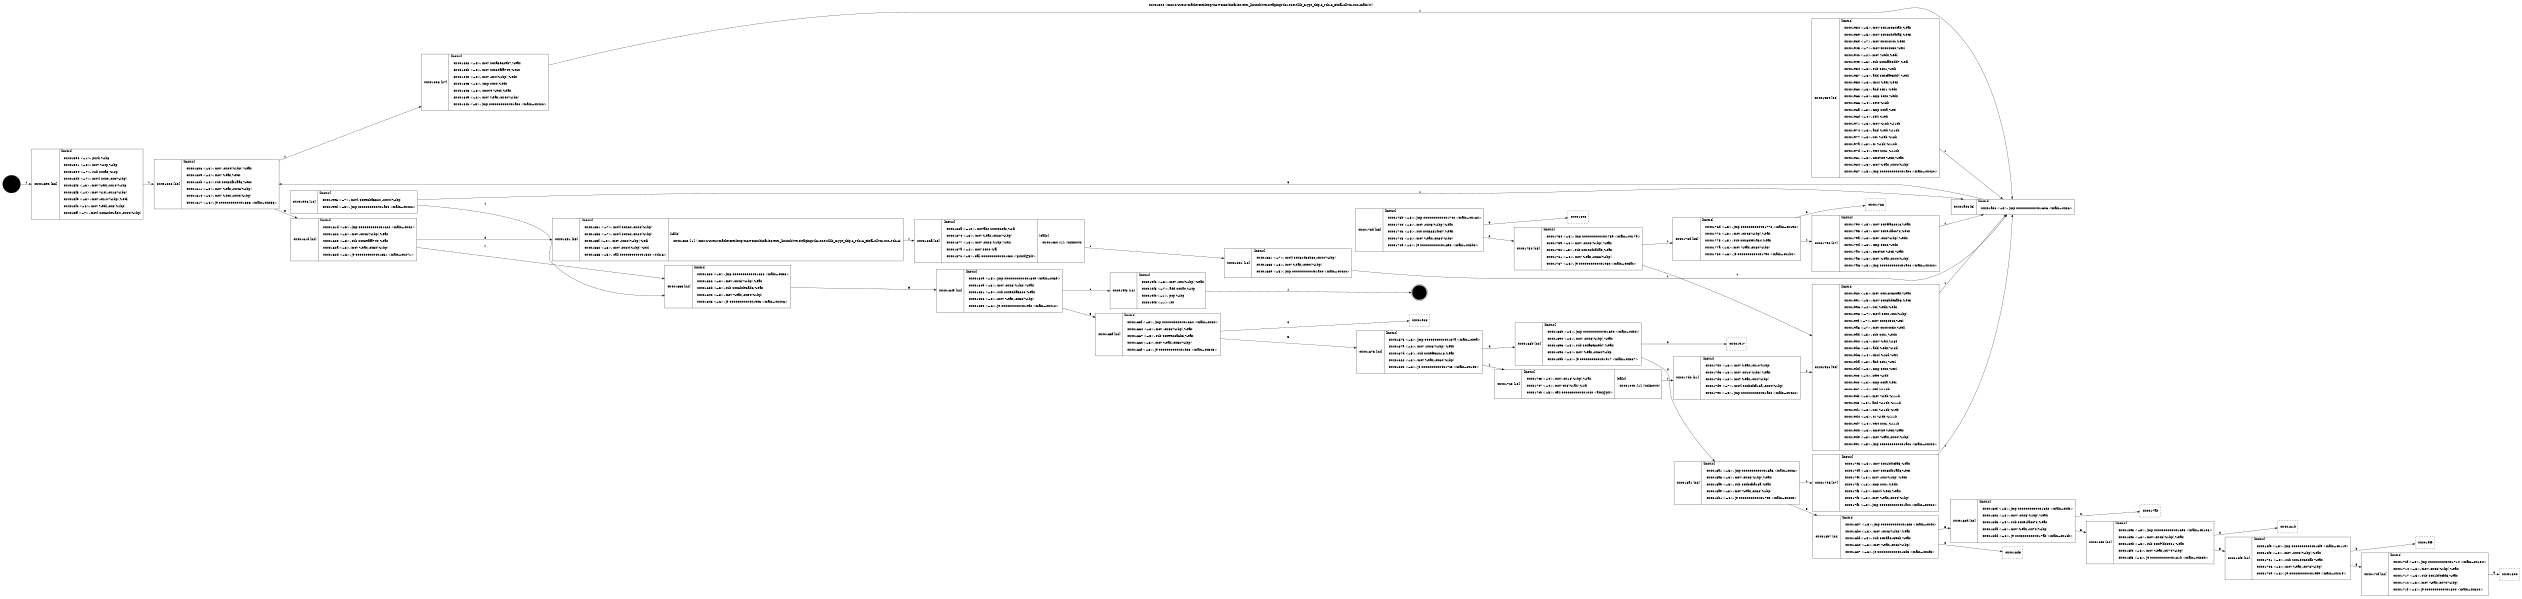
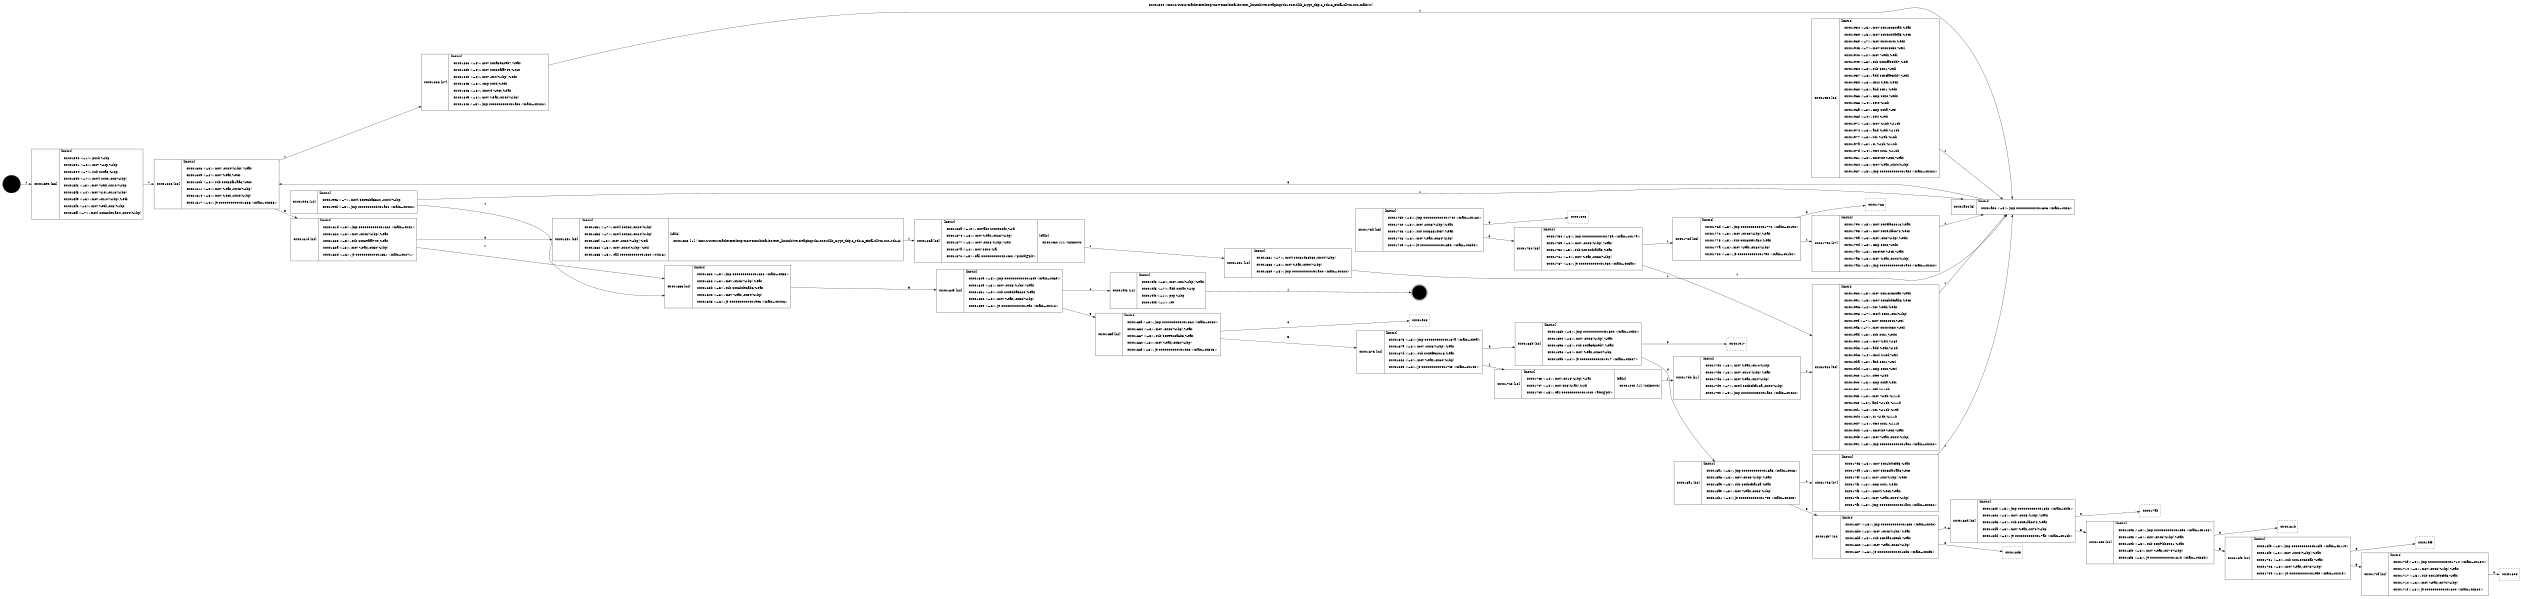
(1945, 527) -> (1945, 527)
